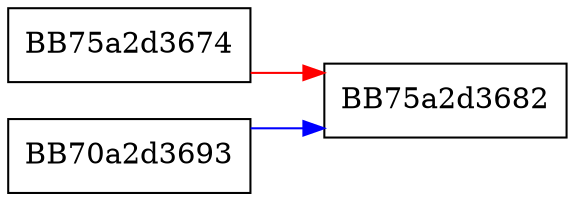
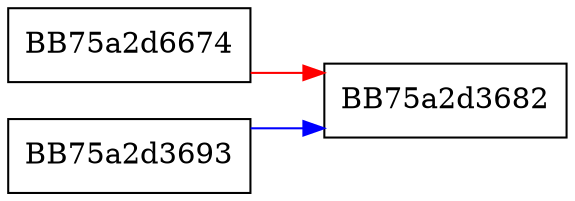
(129, 45) -> (129, 45)
(129, 156) -> (129, 156)
